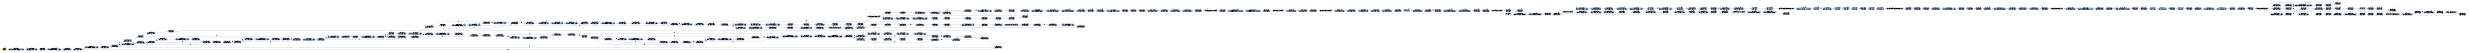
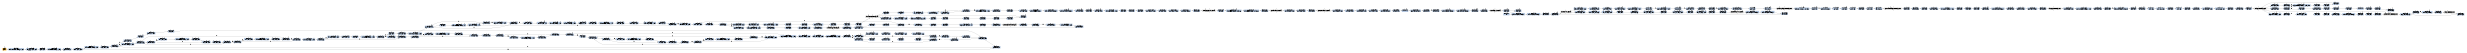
(515, 38) -> (514, 38)
